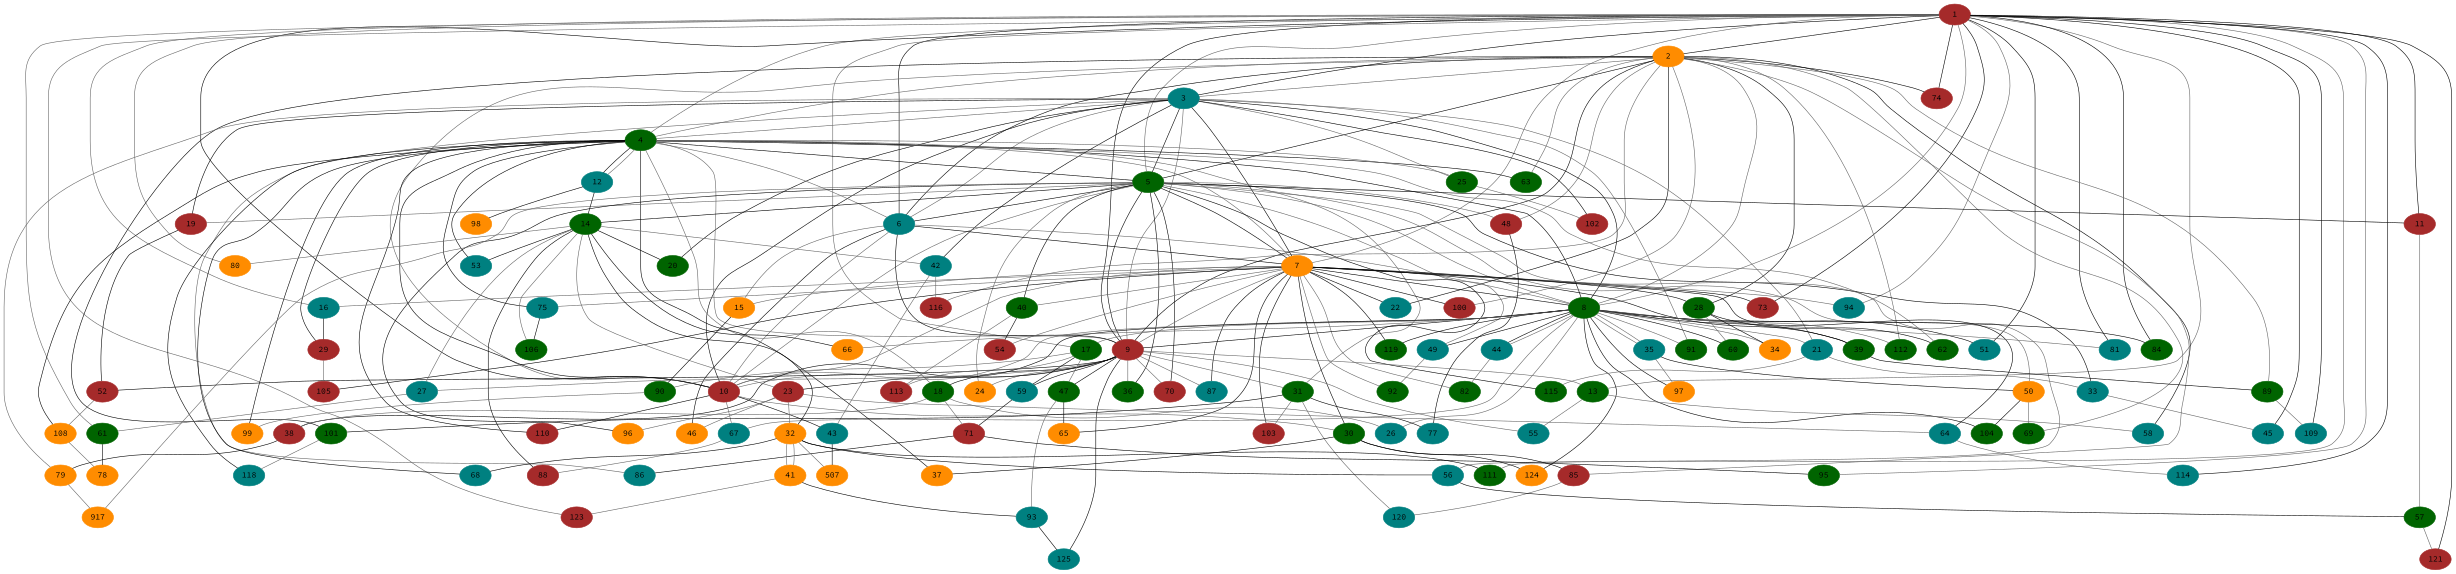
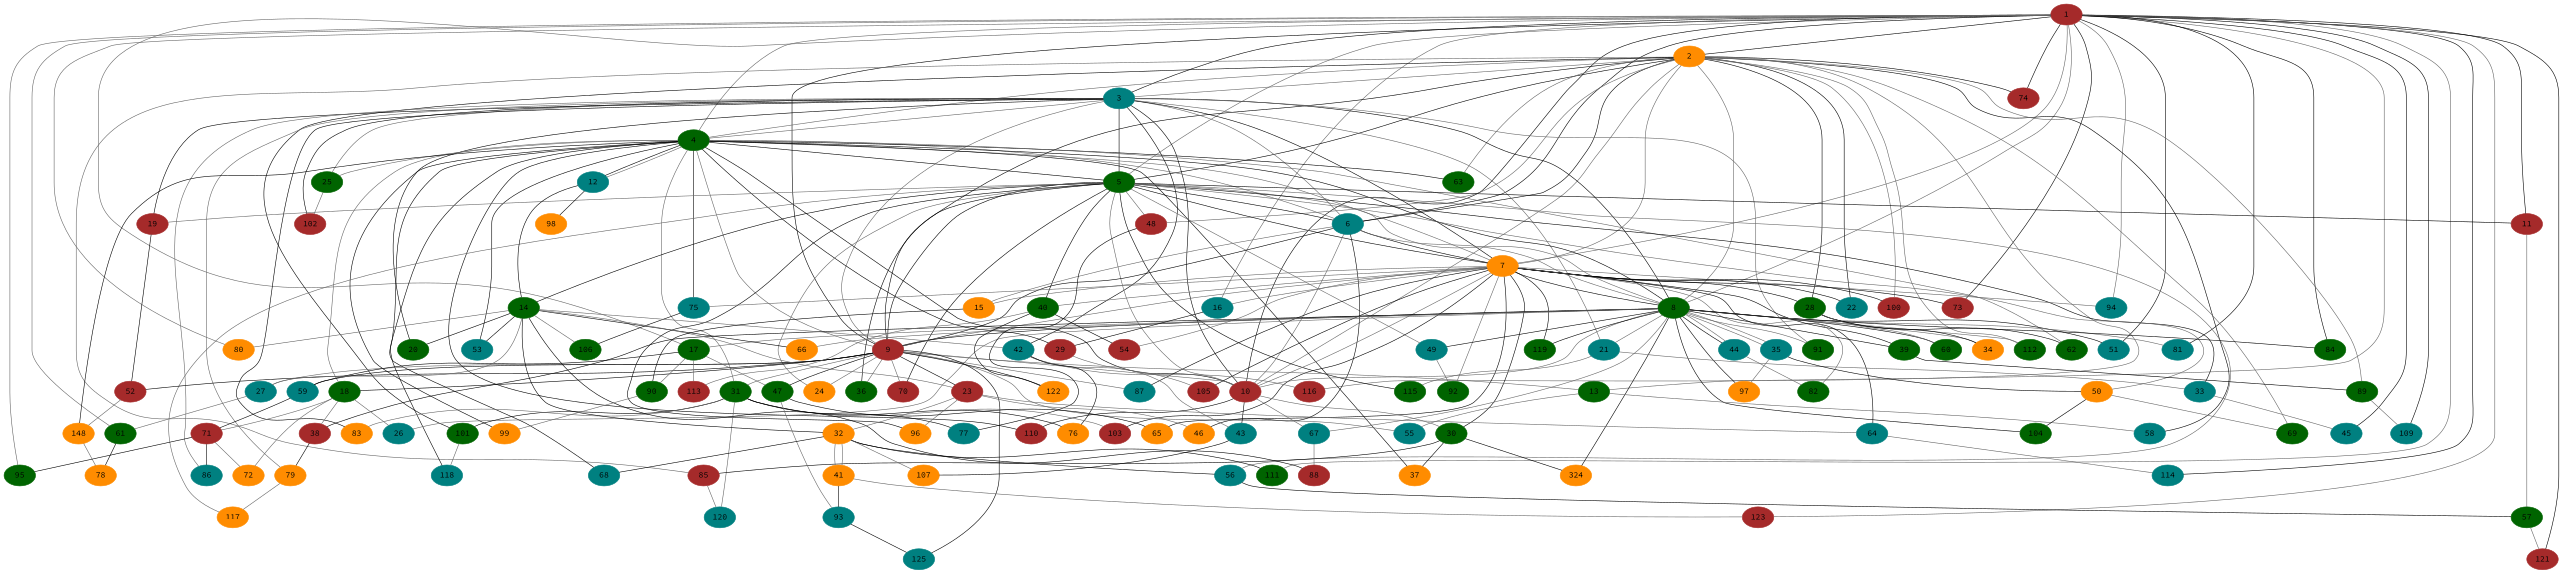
none -> (1643, 193)
none -> (1053, 392)
(61, 434) -> (79, 434)
none -> (357, 434)
none -> (1073, 434)
none -> (248, 475)
(832, 475) -> (924, 475)
(1532, 475) -> (1576, 475)
(98, 517) -> (233, 517)
